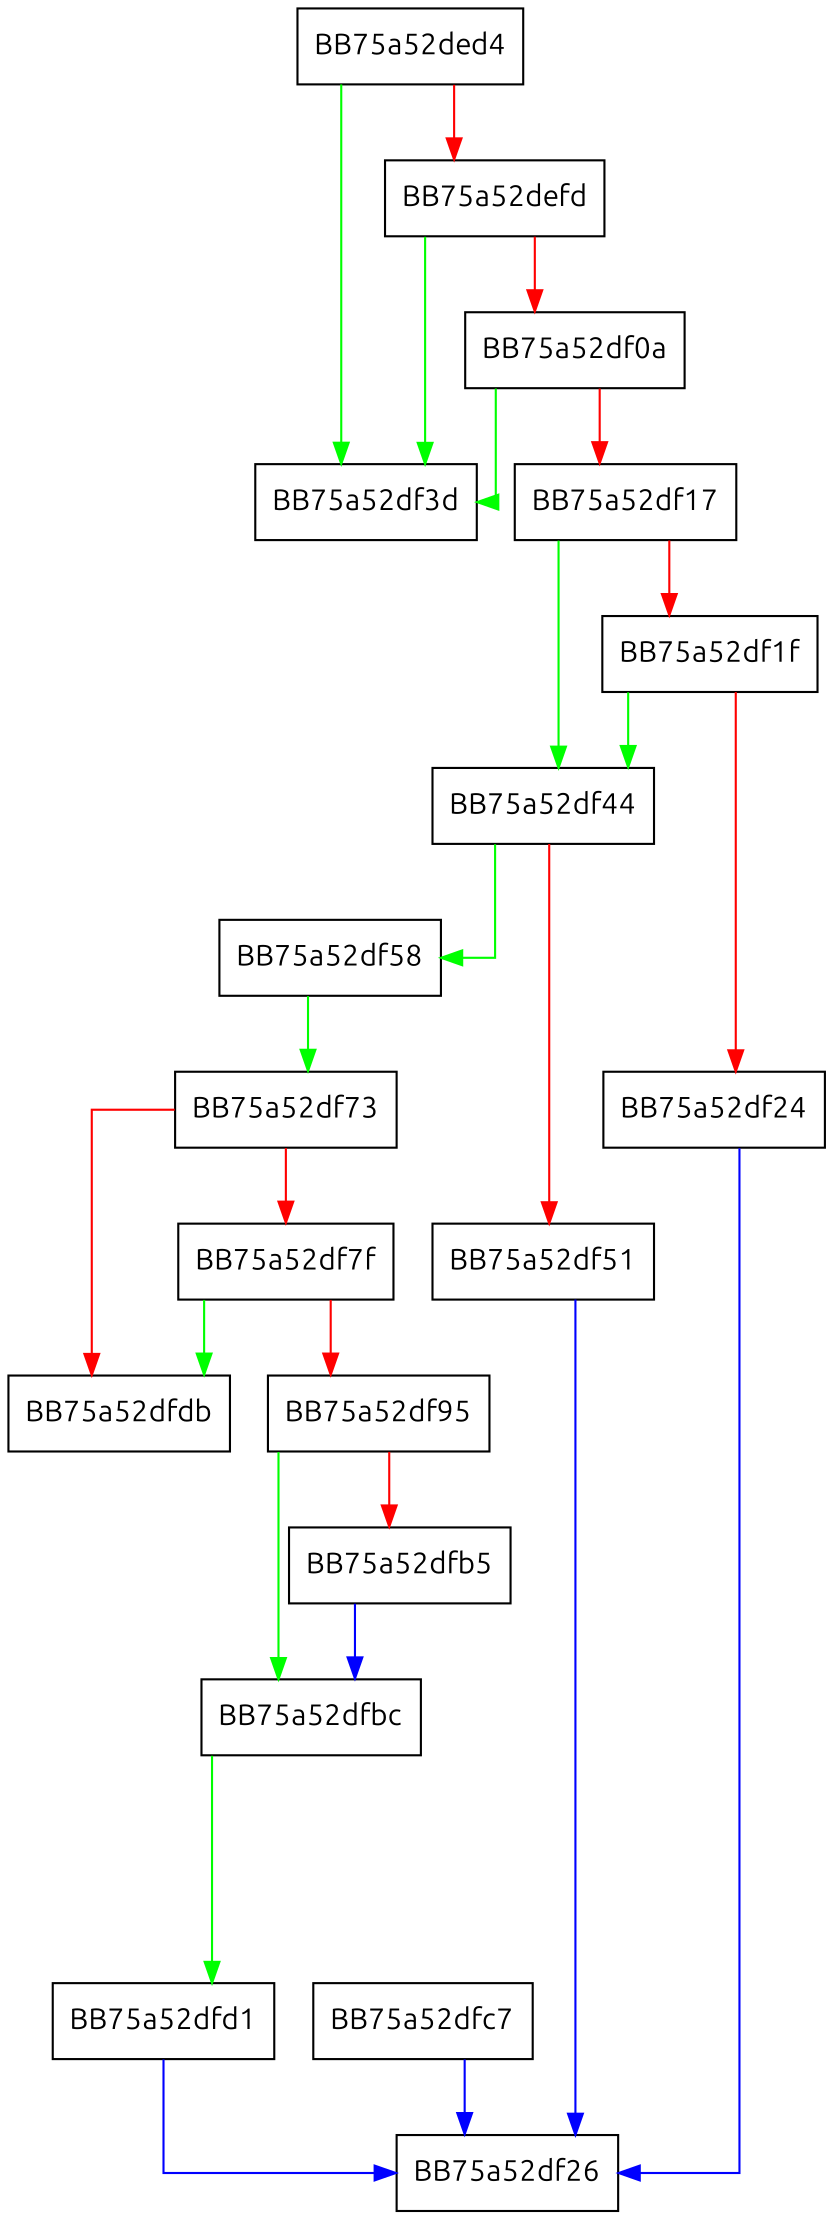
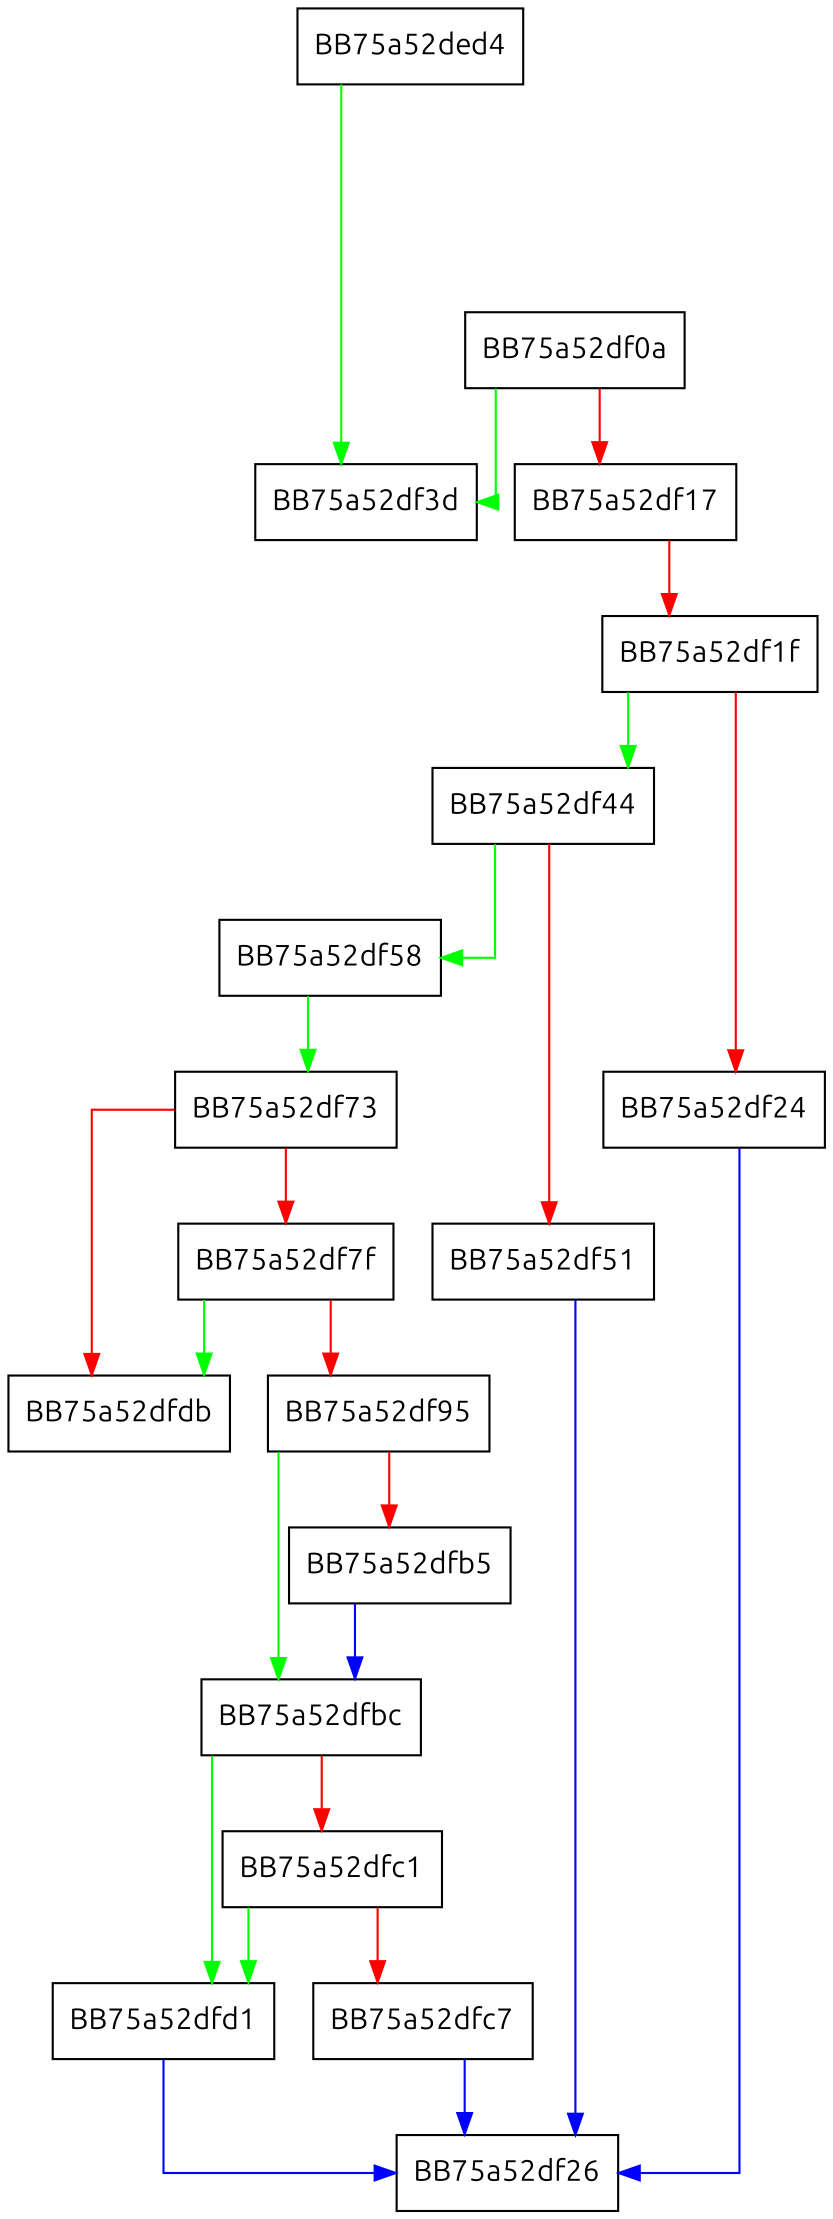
(495, 198) -> none
(559, 644) -> none
none -> (332, 1869)
